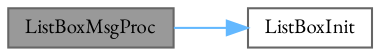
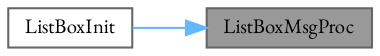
(200, 28) -> (159, 28)
